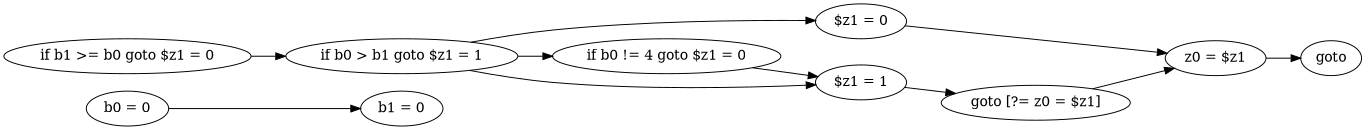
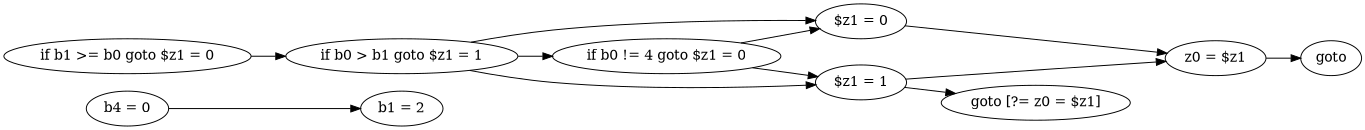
none -> (776, 37)
(1129, 80) -> (1031, 70)
(127, 109) -> (127, 109)
(402, 109) -> (402, 109)
